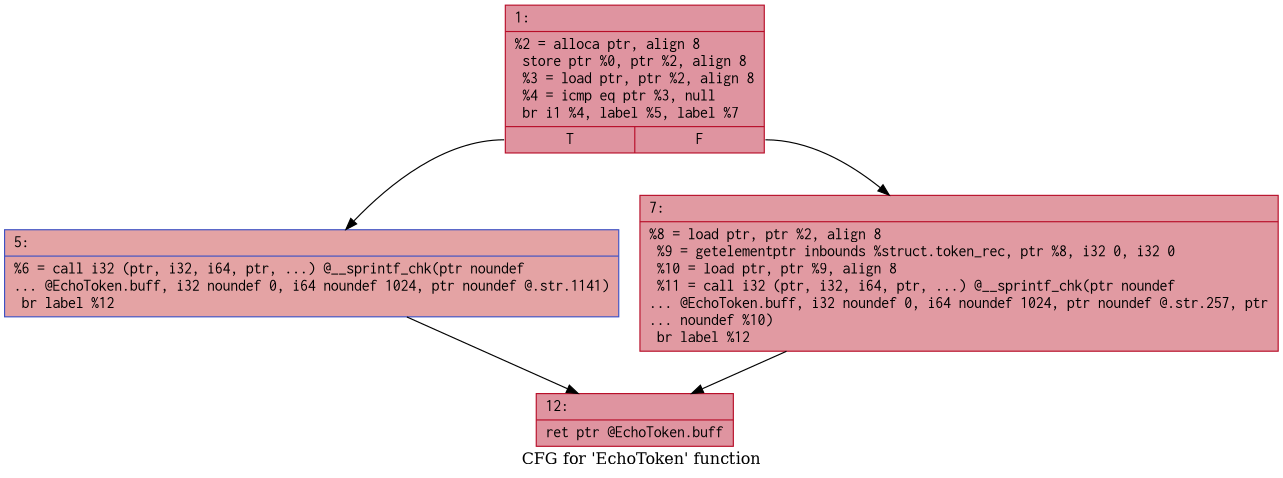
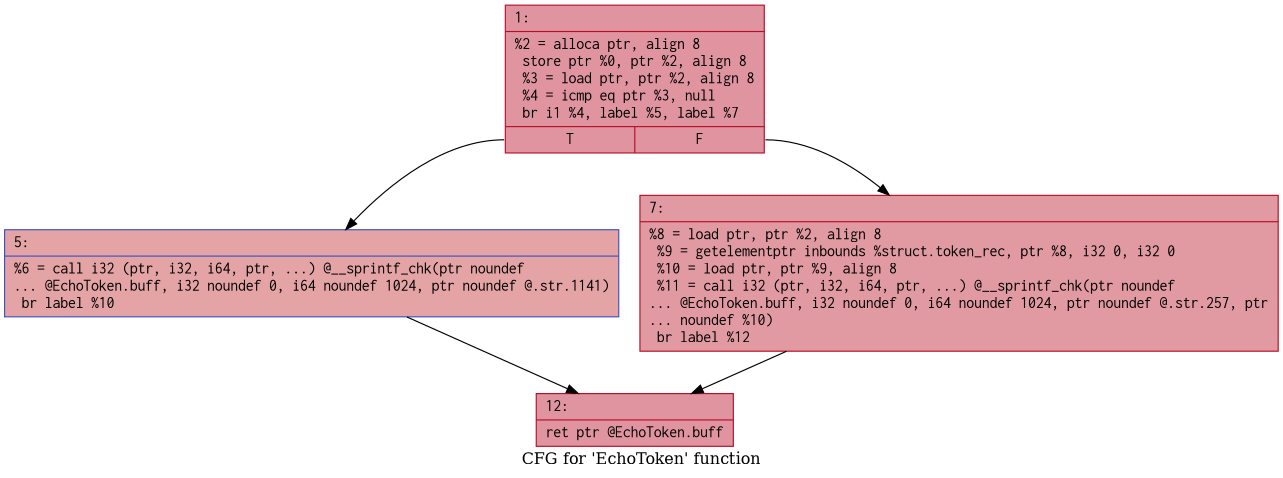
(64, 303) -> (64, 303)
